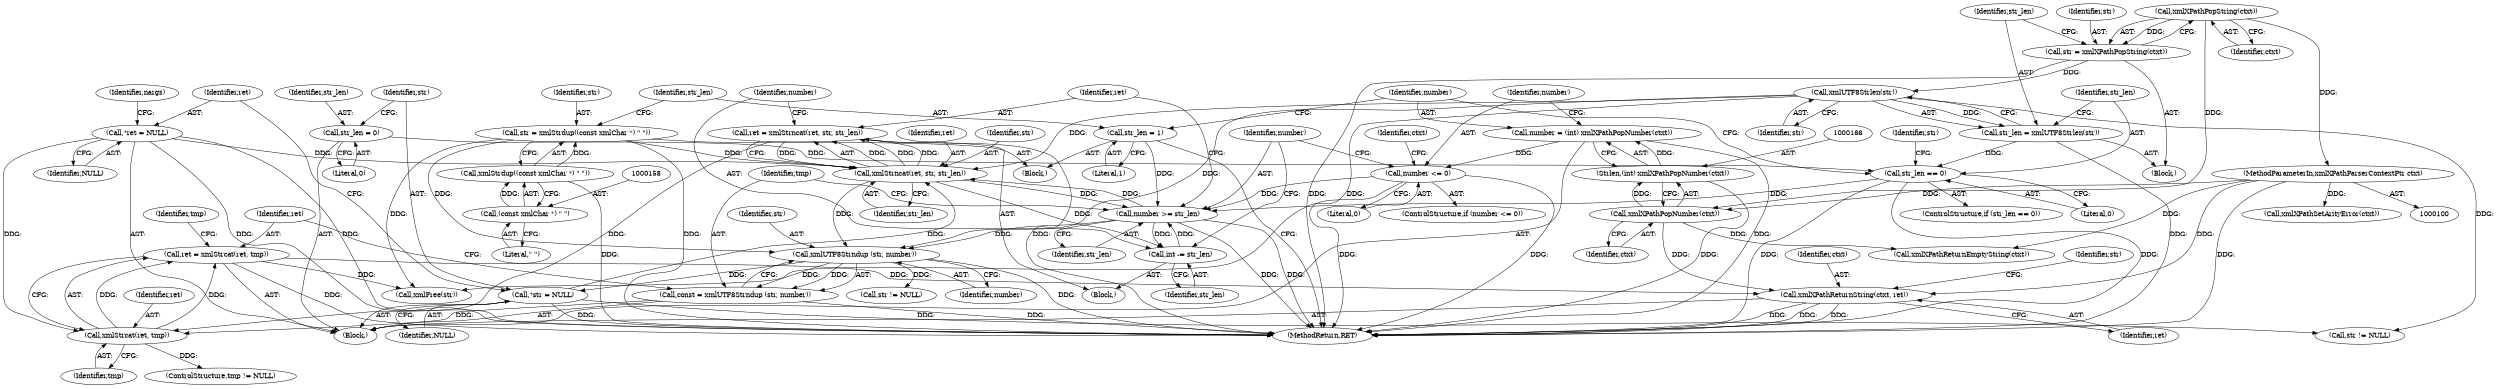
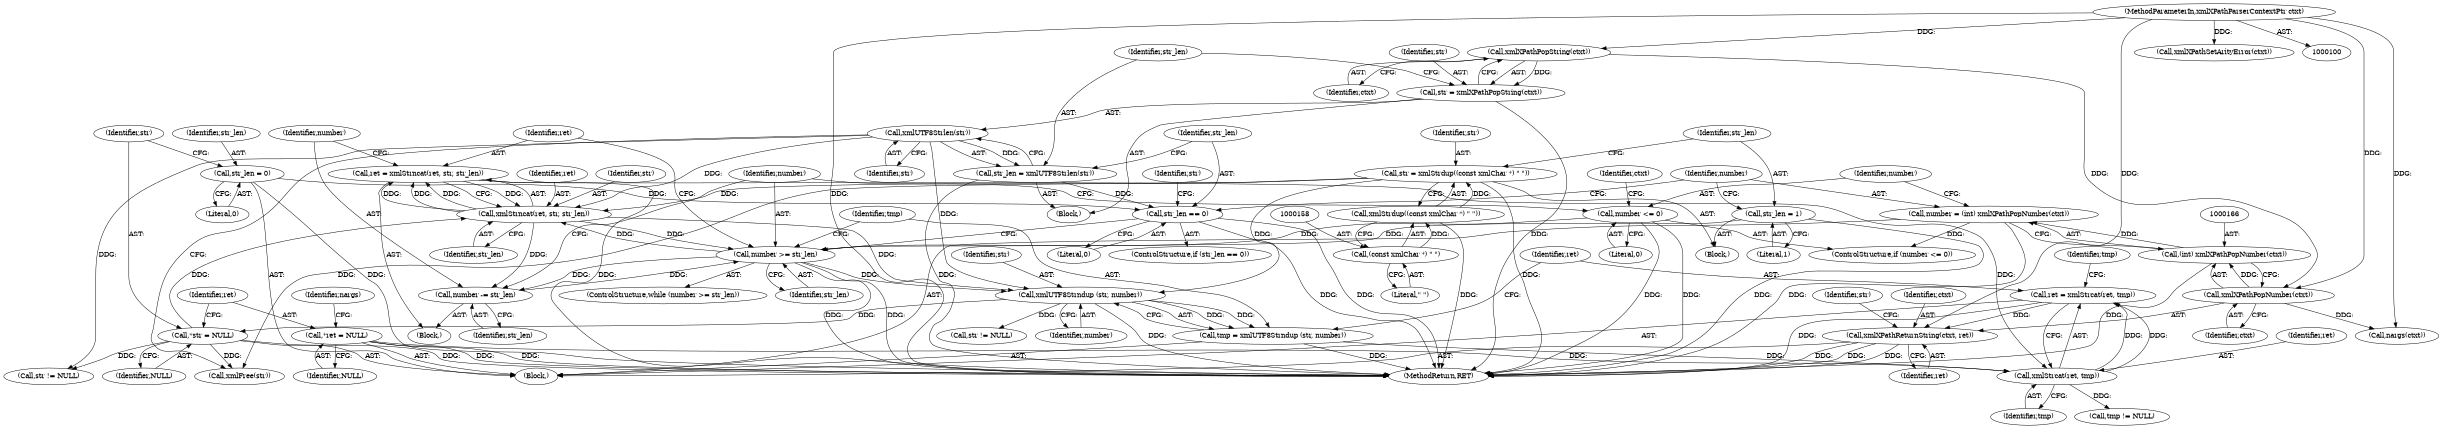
(2319, 66) -> (1866, 33)
(2073, 73) -> (1114, 113)
(1505, 154) -> (1943, 234)
(512, 164) -> none
(1663, 174) -> (2224, 255)
(1357, 194) -> (199, 255)
(1780, 194) -> (1010, 235)
(1290, 235) -> (1764, 295)
(1180, 255) -> (475, 295)
(1682, 255) -> (2180, 316)
(1962, 255) -> (2397, 336)
(333, 273) -> (220, 354)
none -> (663, 295)
(735, 295) -> (1273, 336)
none -> (689, 363)
(221, 376) -> (2122, 417)
